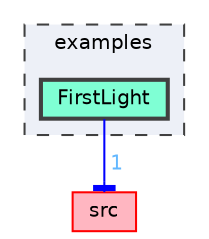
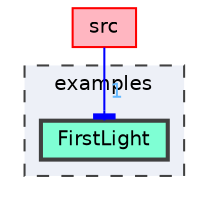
(104, 151) -> (104, 79)
